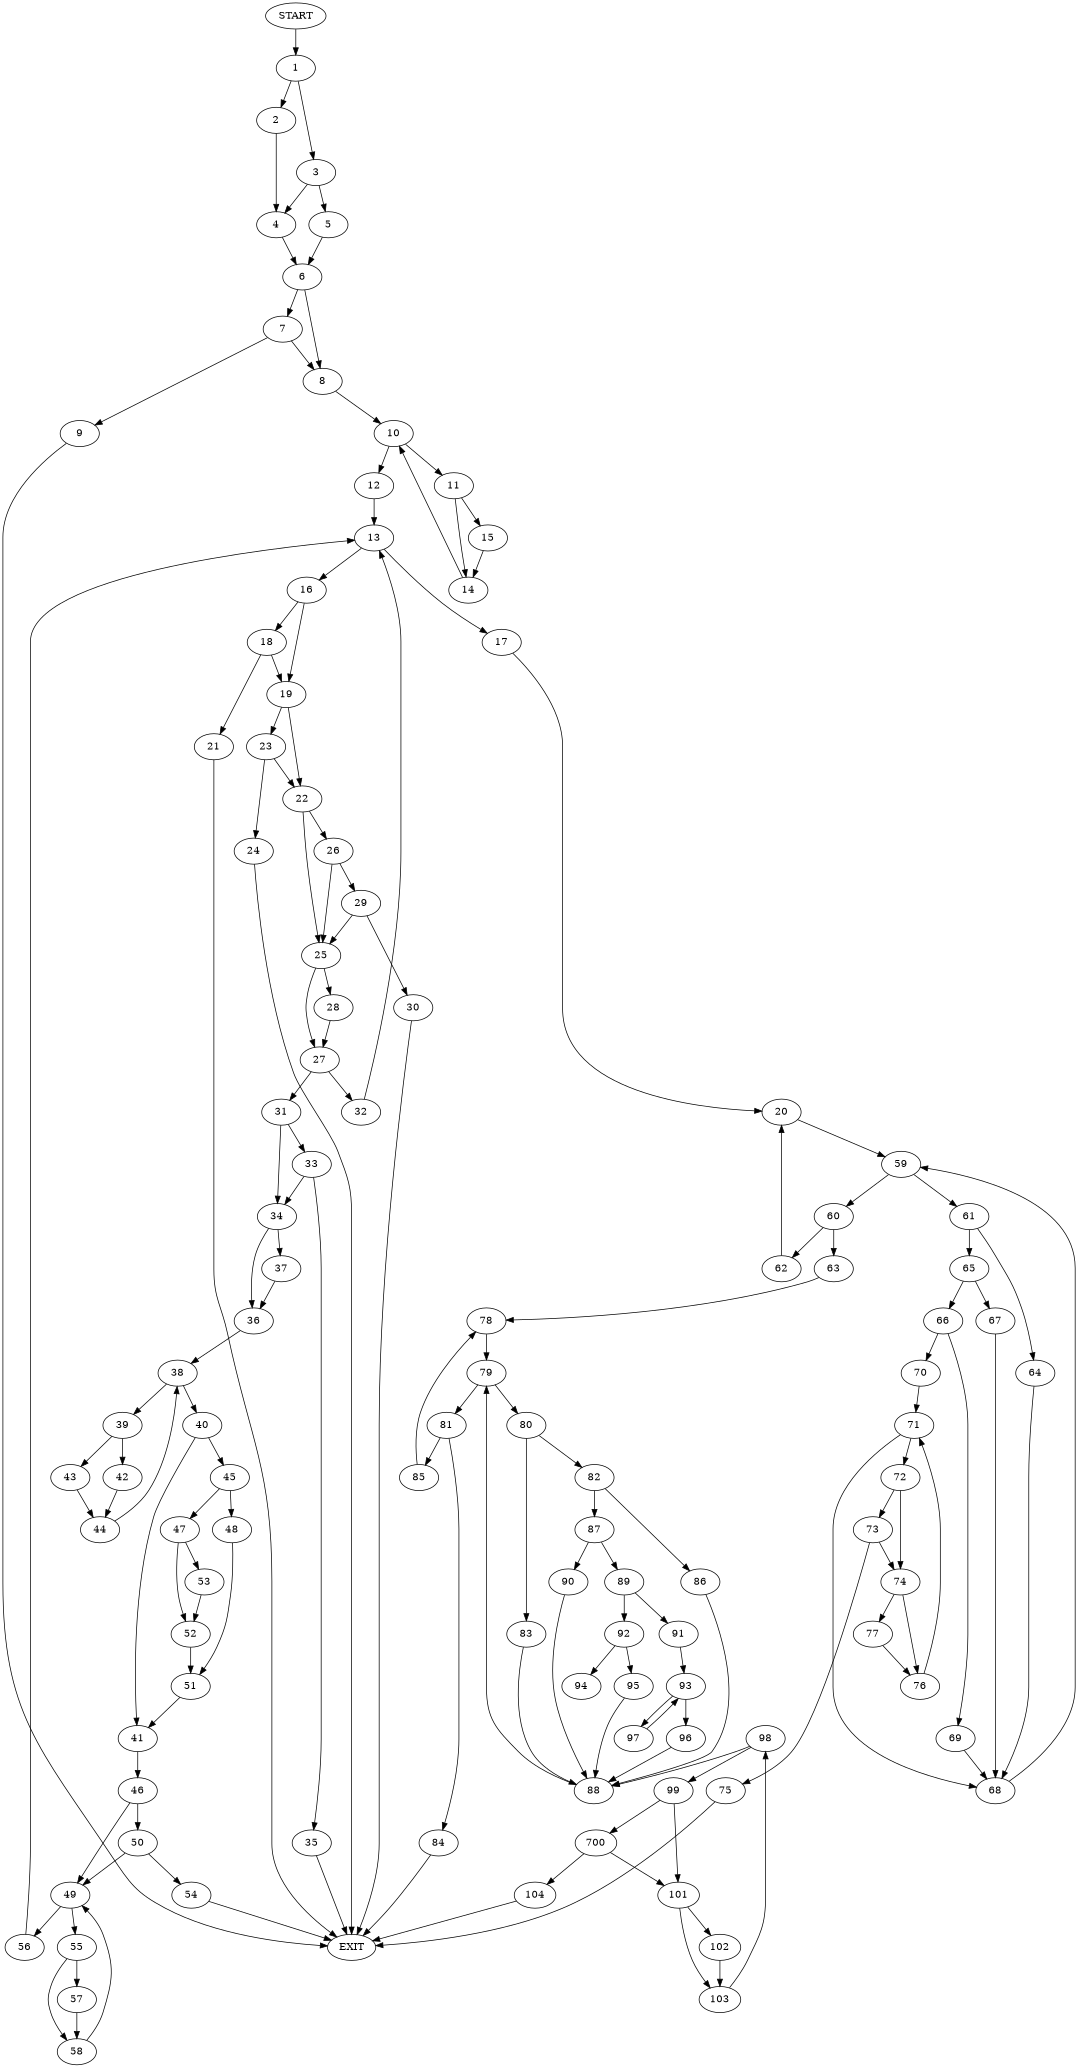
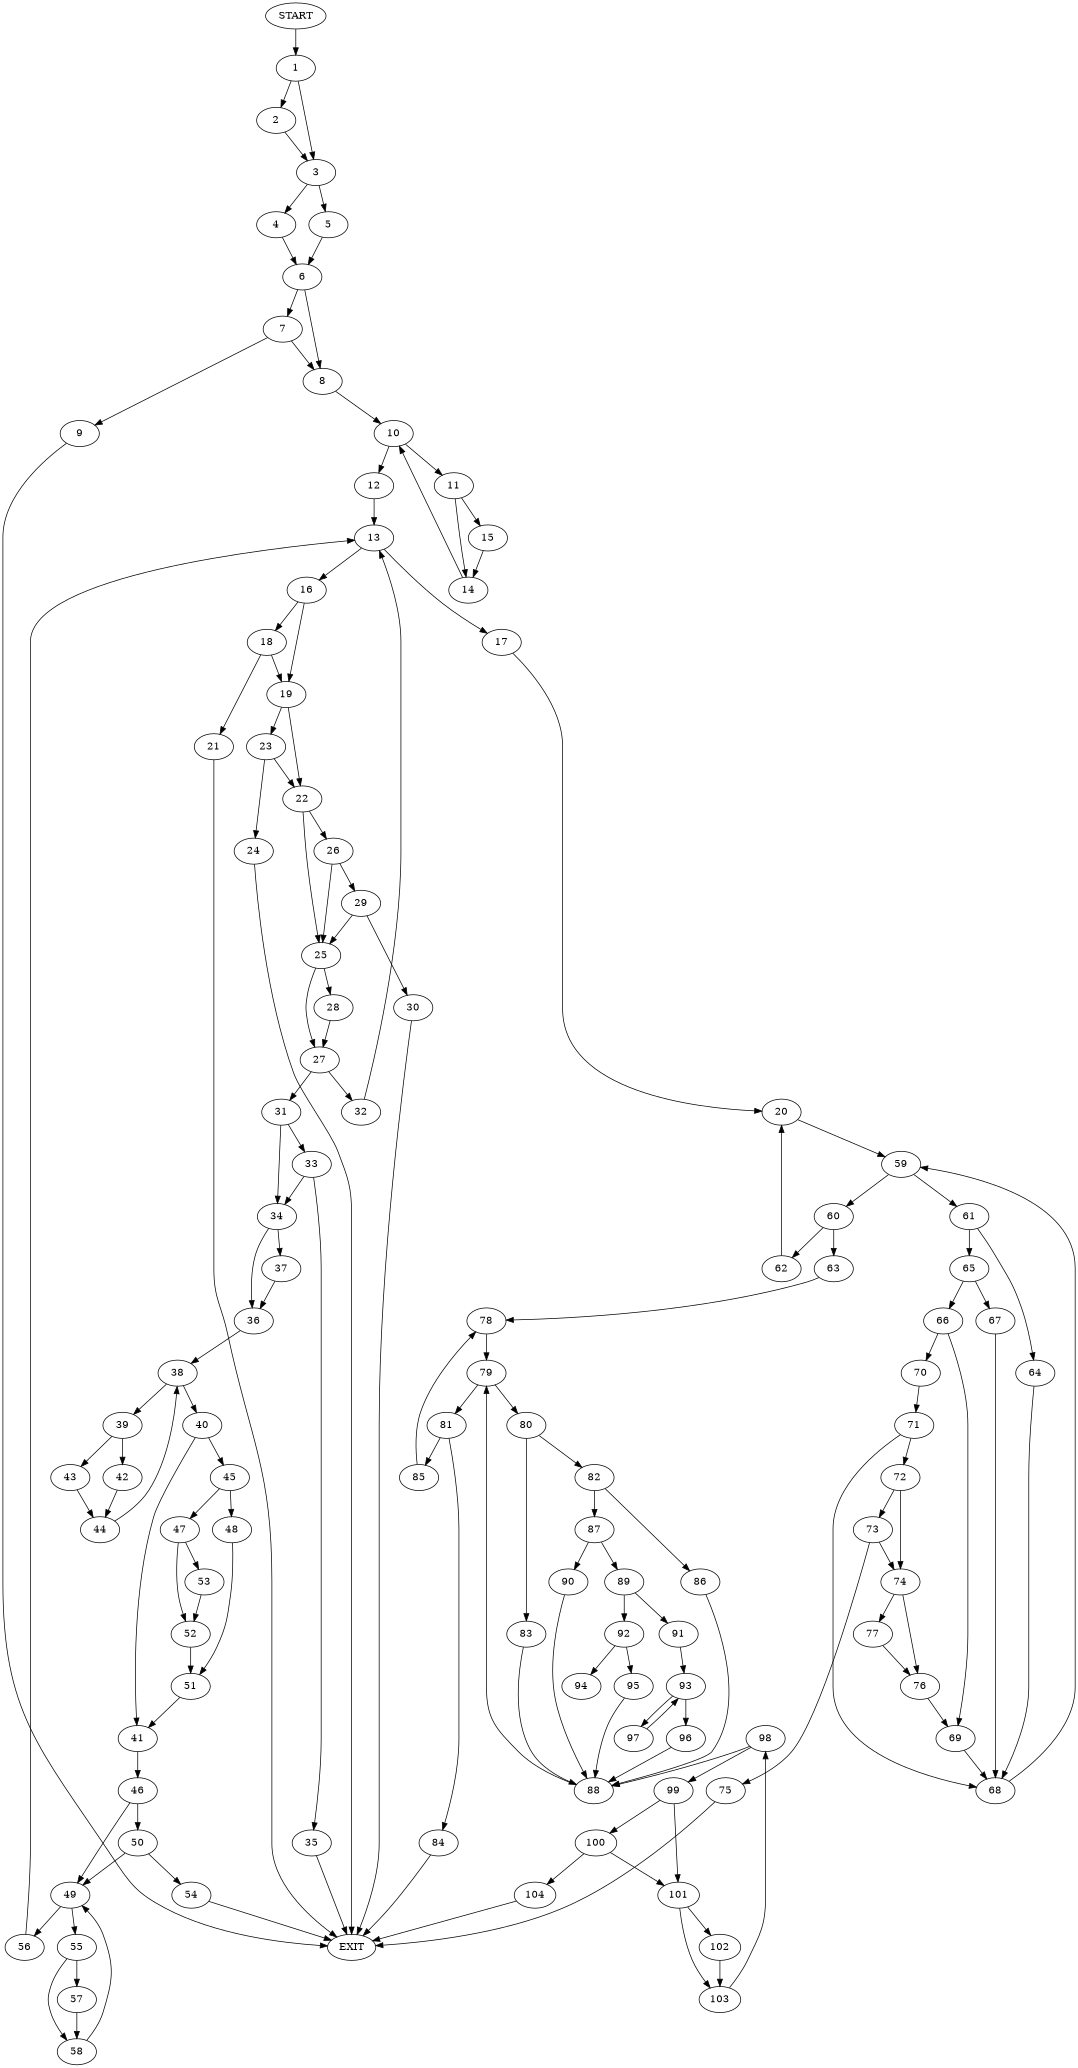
(276, 169) -> (294, 144)
(940, 1559) -> (936, 1709)
(596, 1843) -> (596, 1843)
